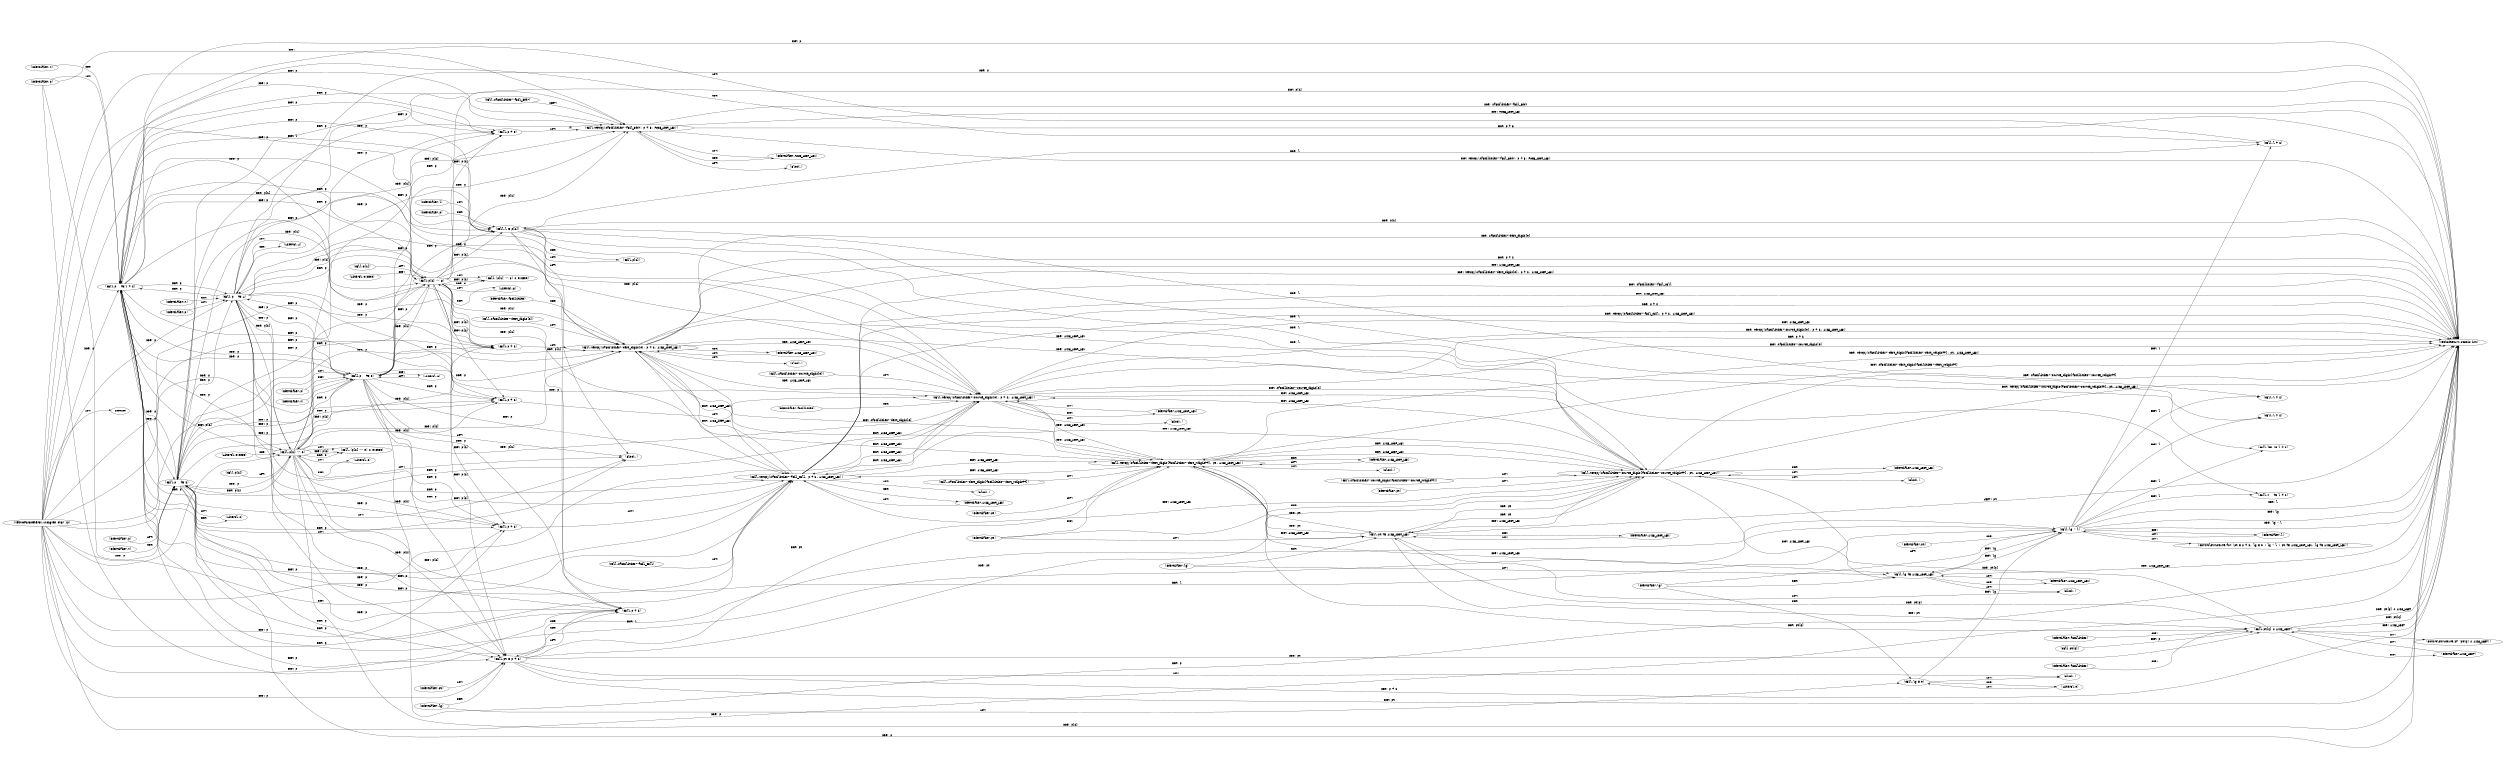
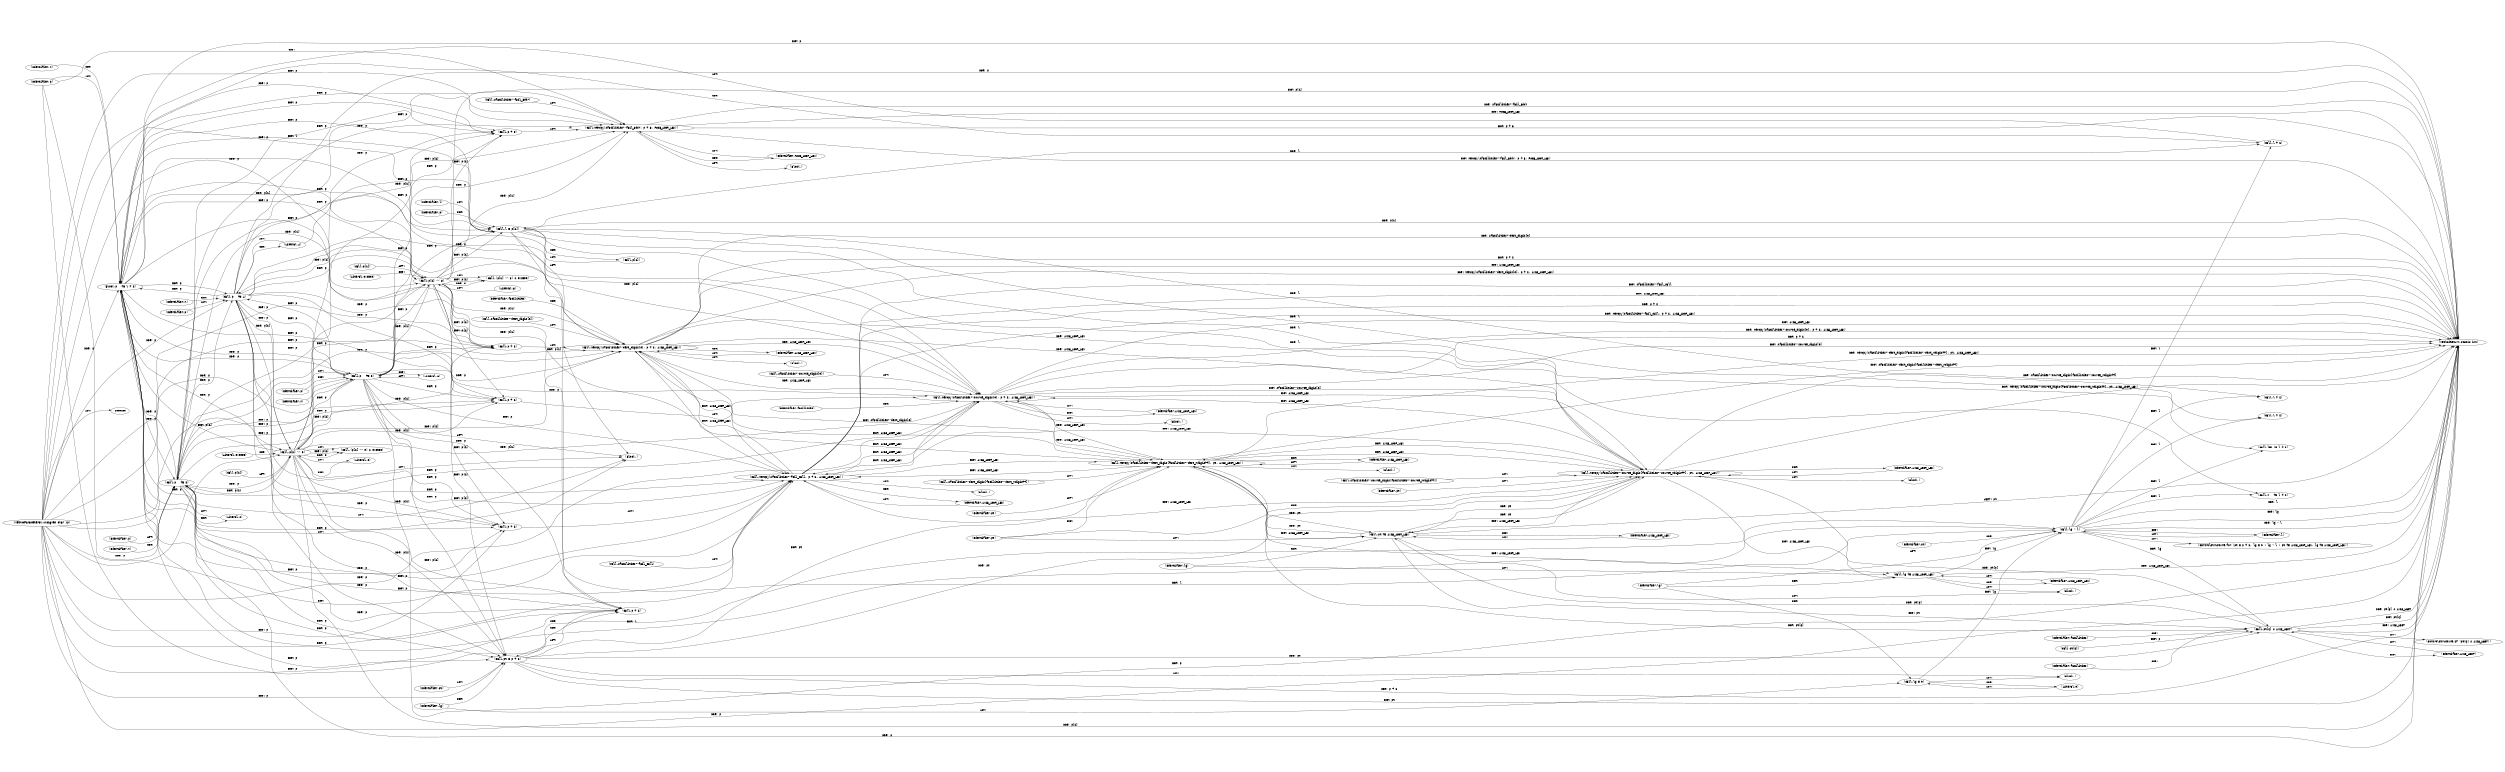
(554, 103) -> (554, 103)
(364, 218) -> (404, 181)
(120, 287) -> (120, 287)
(465, 304) -> none
(2000, 557) -> (2175, 564)
